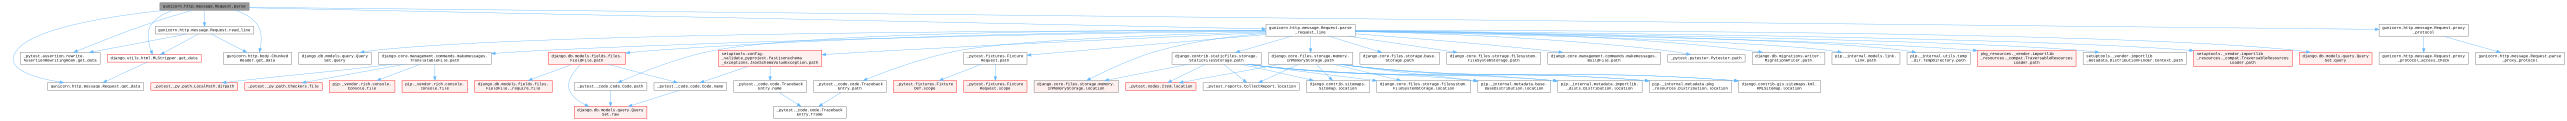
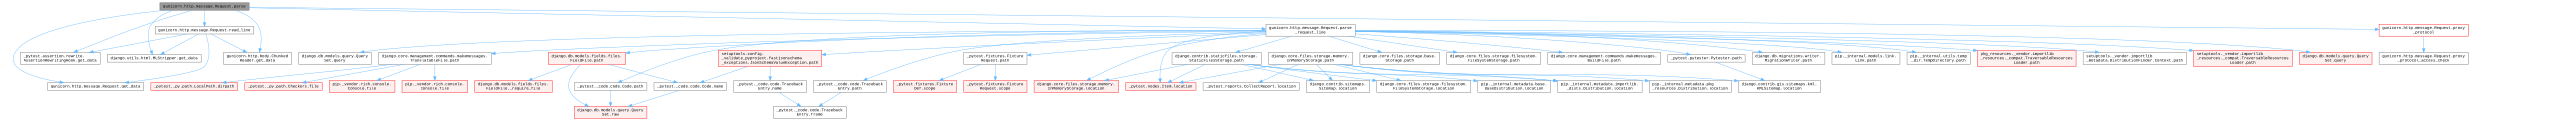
(2424, 30) -> (2424, 30)
(1311, 42) -> (1201, 38)
(154, 58) -> (154, 58)
(2520, 58) -> none
(1232, 71) -> none
(127, 72) -> (184, 74)
(1408, 73) -> none
(1446, 75) -> none
(1491, 75) -> (1738, 71)
(1076, 86) -> (1076, 86)
